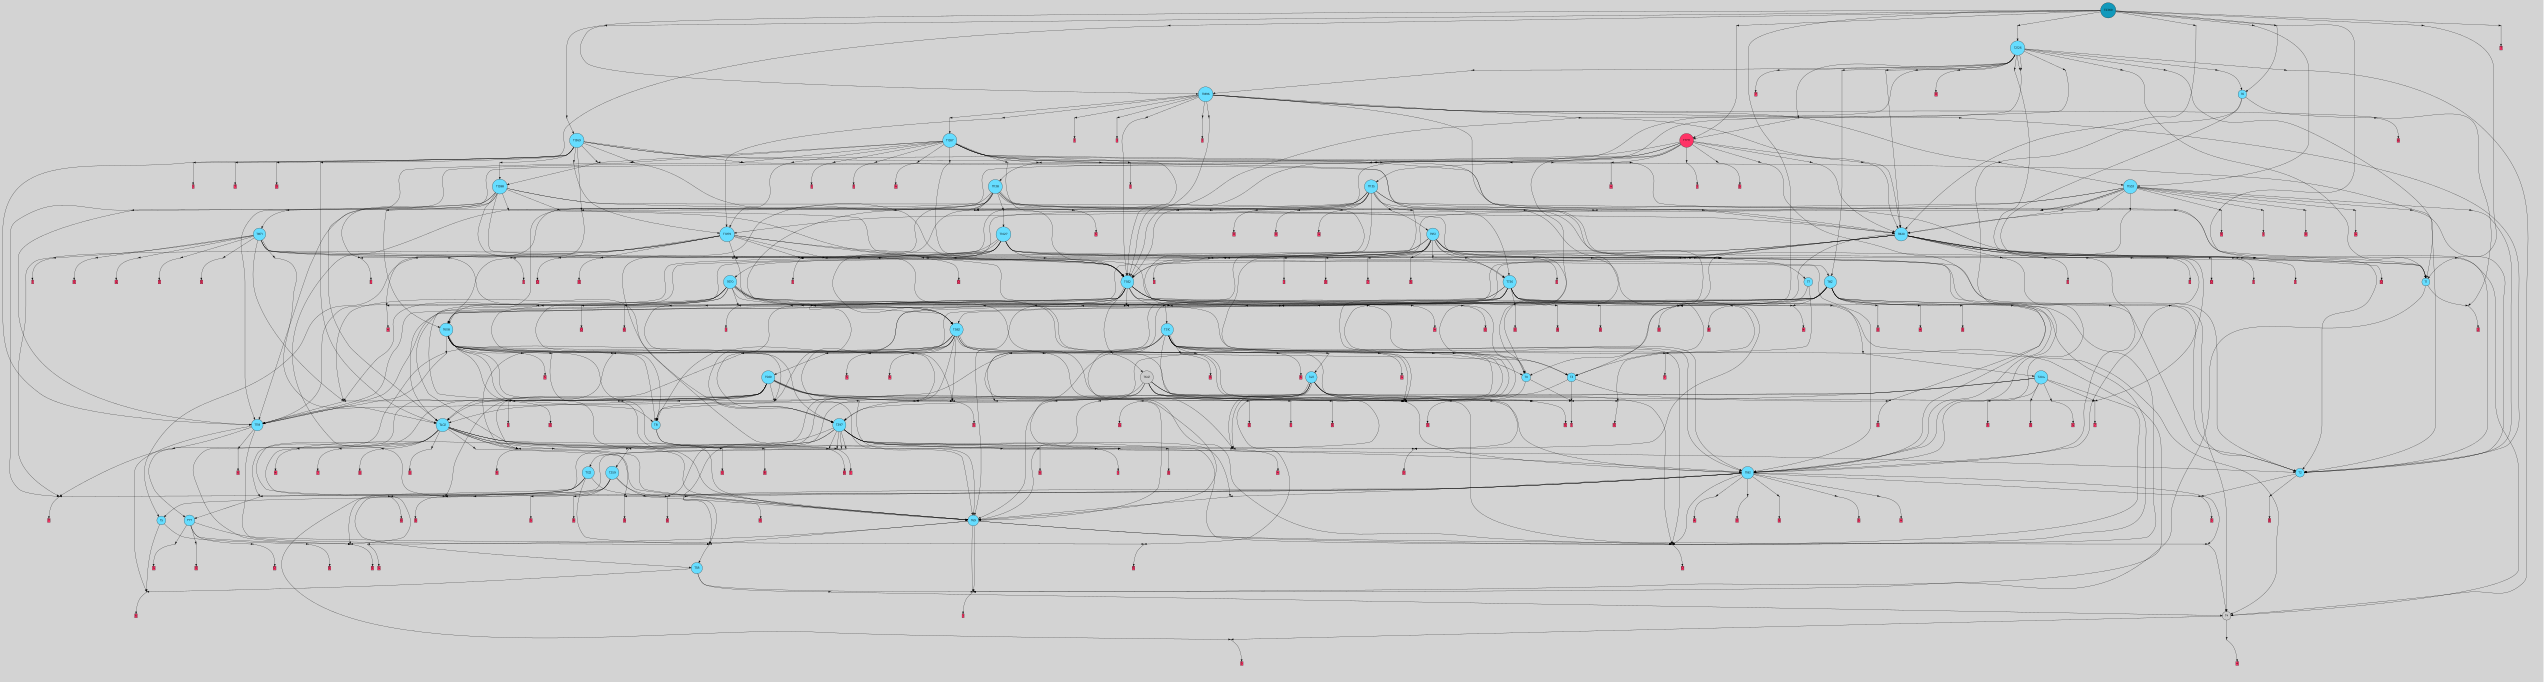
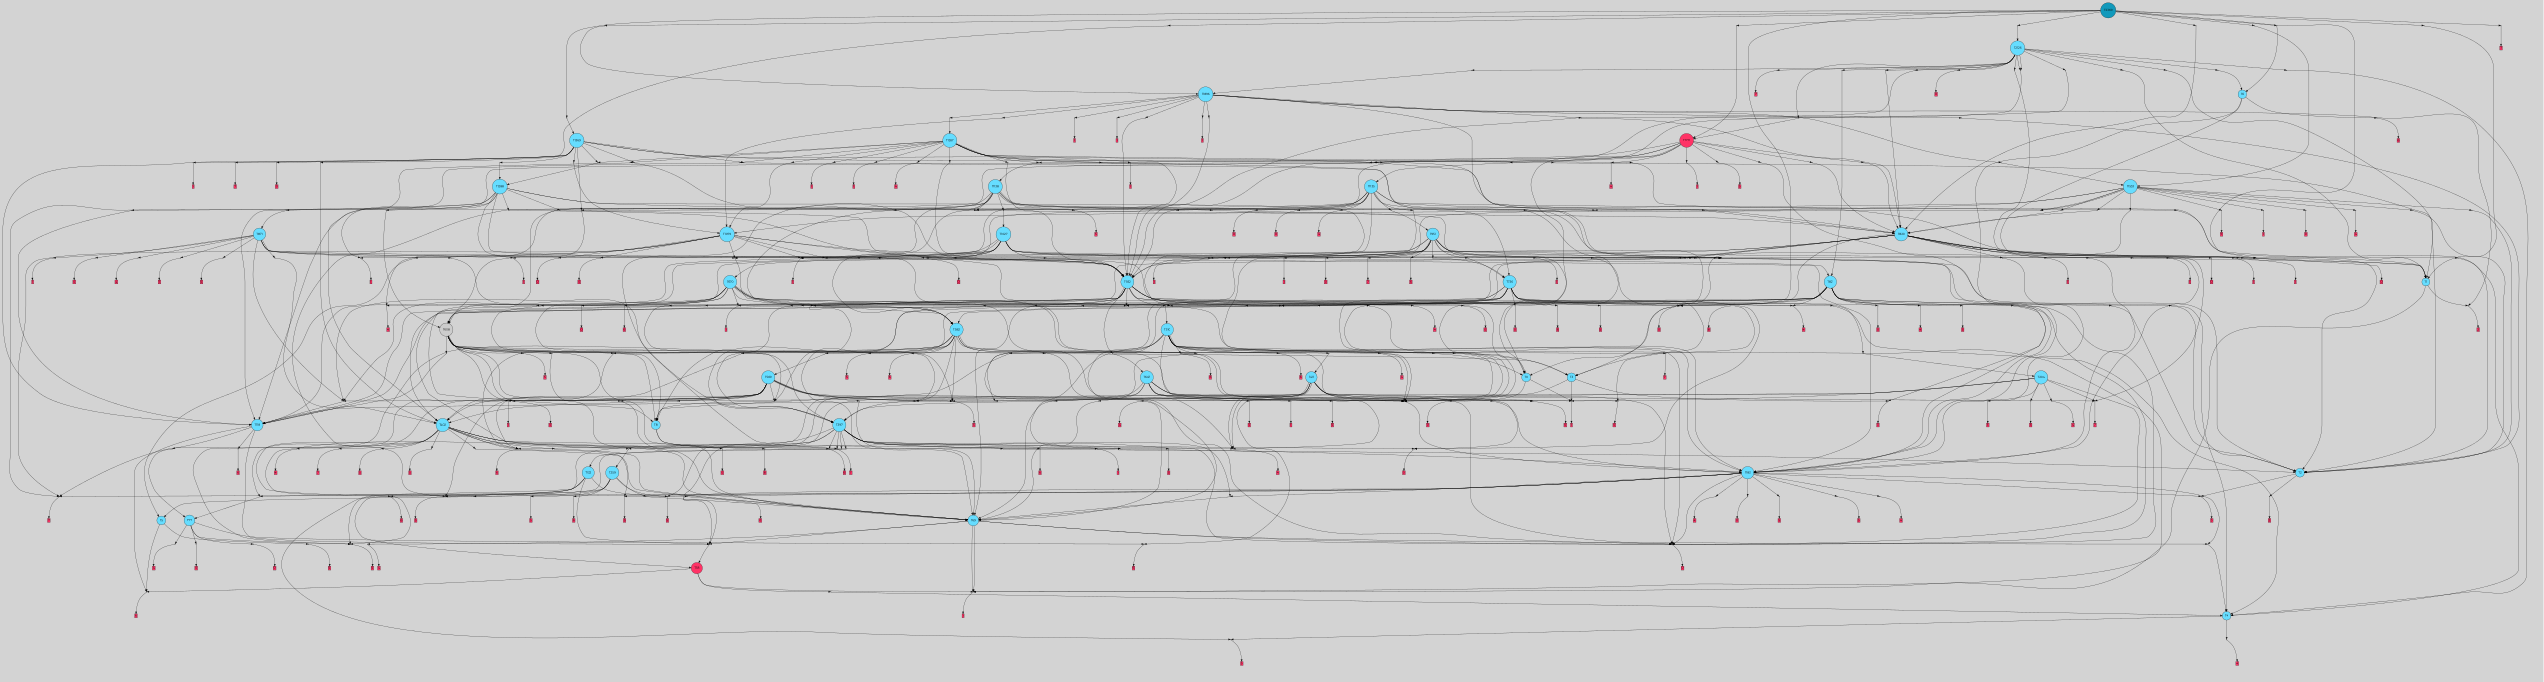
(1808, 282) -> none
(446, 330) -> (446, 330)
(1147, 377) -> (1147, 377)
(697, 568) -> (697, 568)
(2227, 616) -> (2227, 616)
